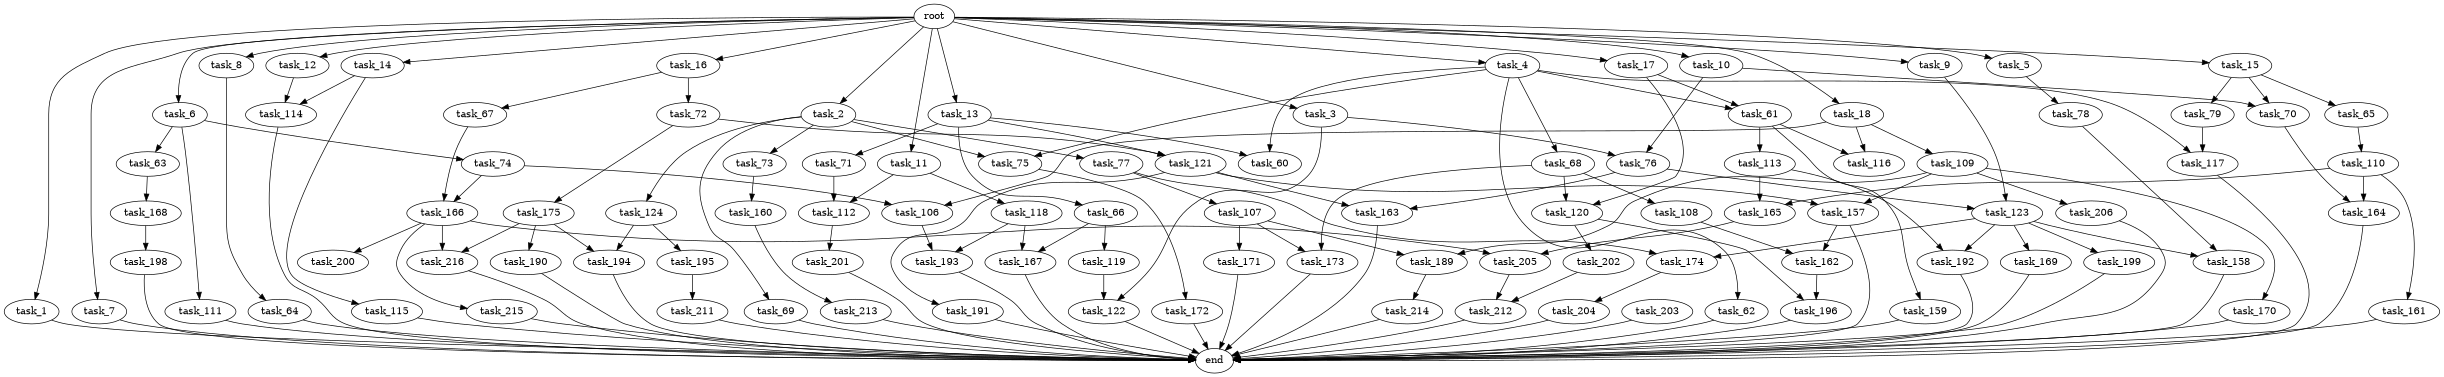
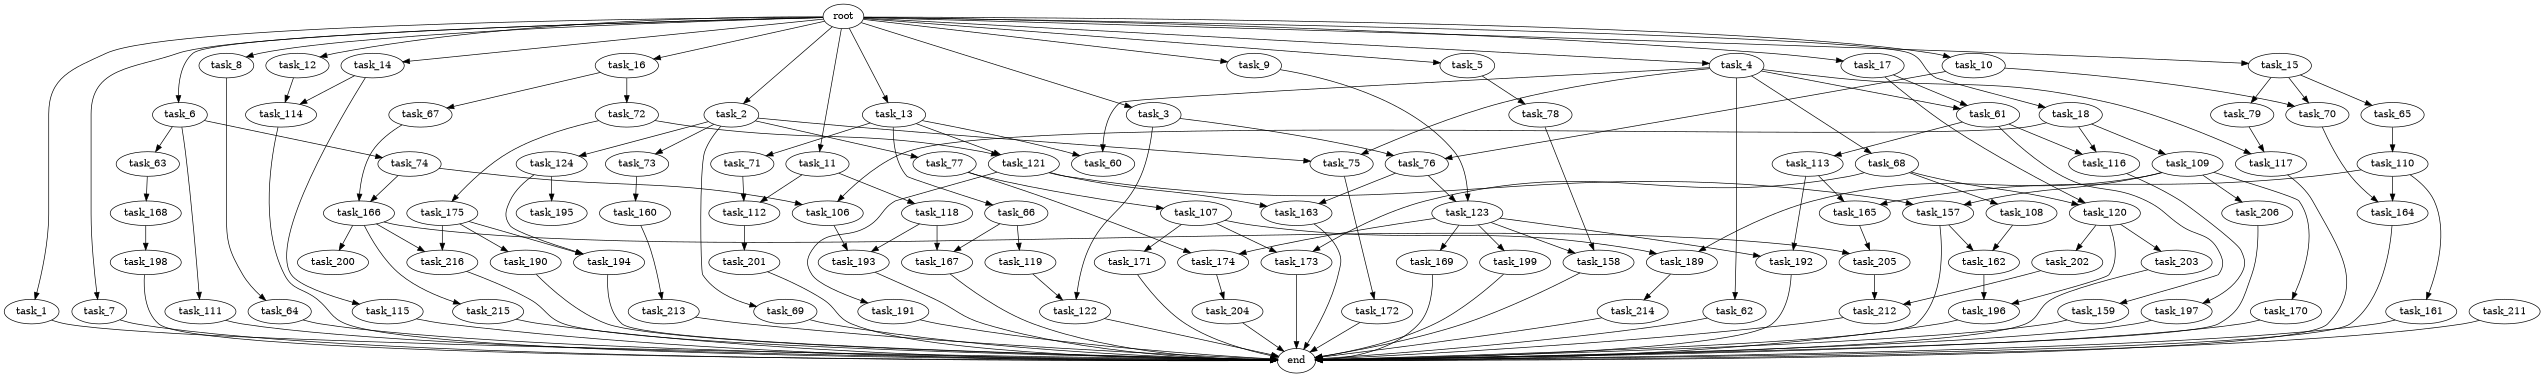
none -> (2138, 236)
(692, 284) -> none
none -> (2177, 312)
